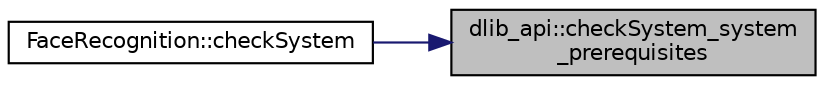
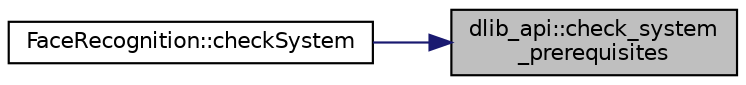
(633, 43) -> (594, 43)
